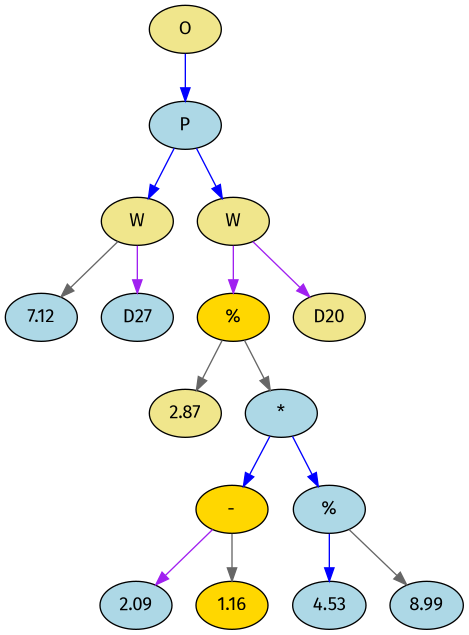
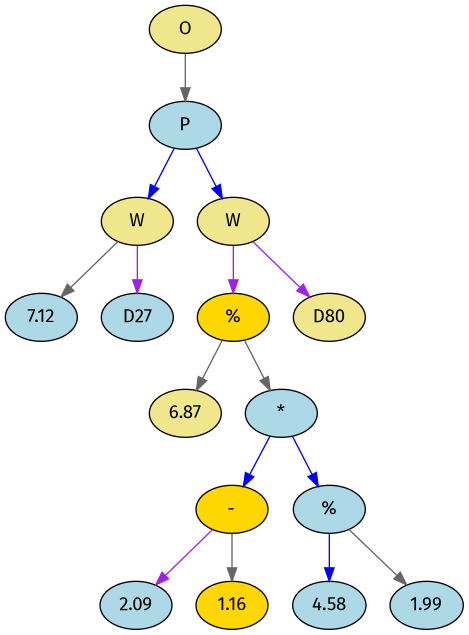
(185, 71) -> (185, 71)
(329, 317) -> (329, 317)
(185, 413) -> (185, 413)
(329, 605) -> (329, 605)
(427, 605) -> (427, 605)
